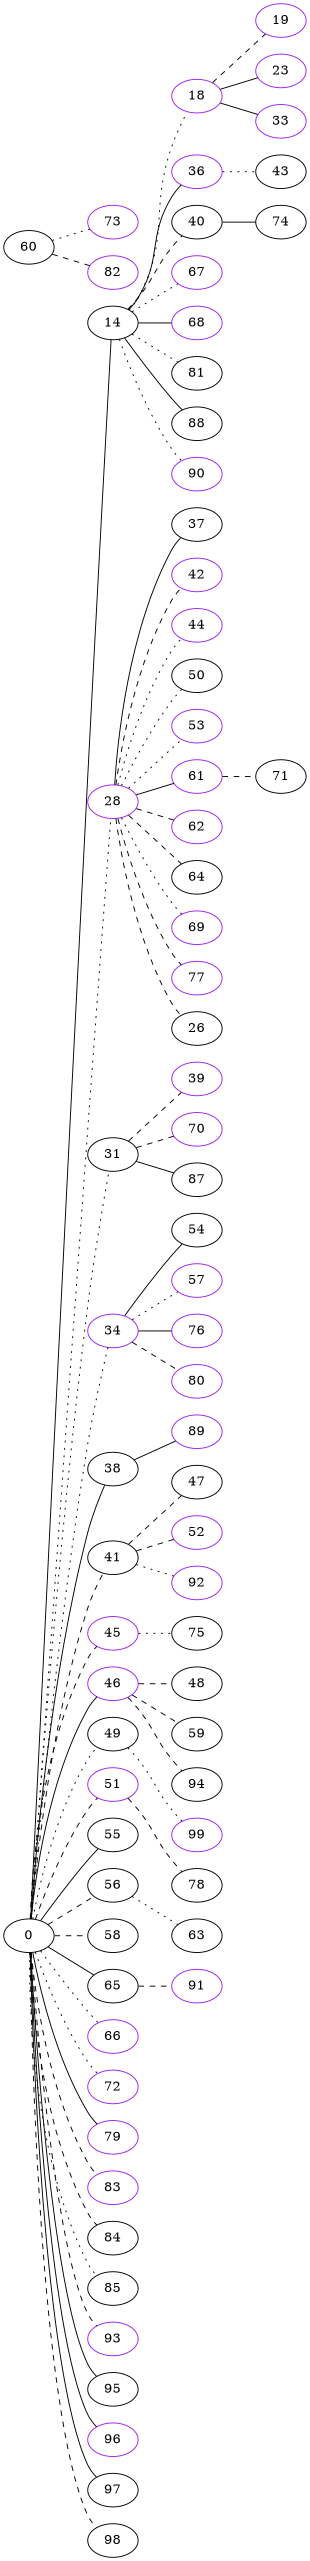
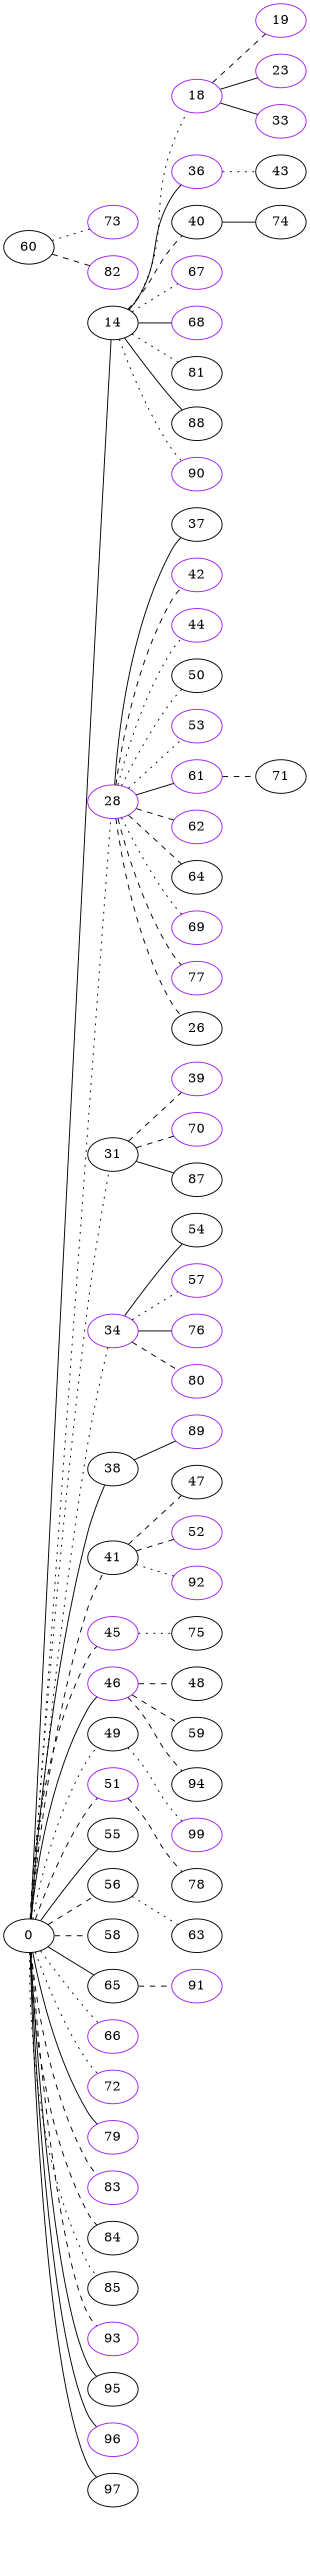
(113, 2541) -> none
